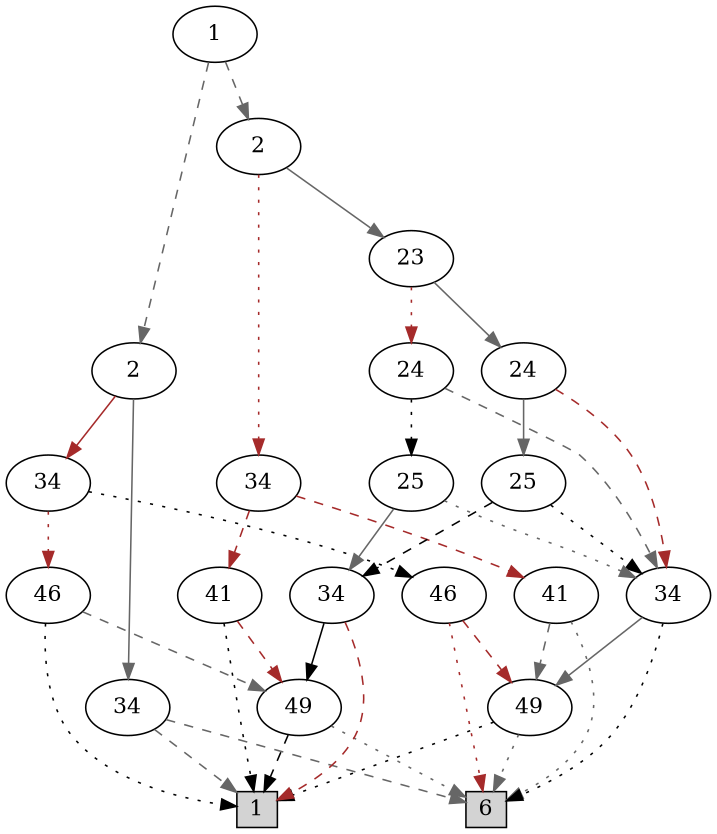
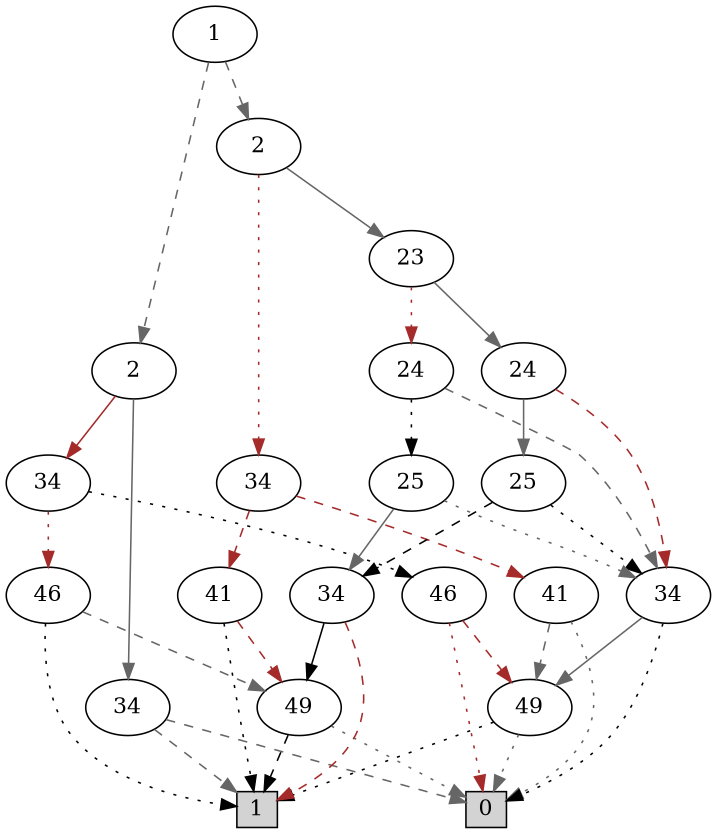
(486, 810) -> (486, 810)
